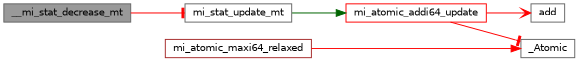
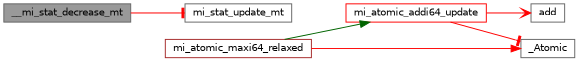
(314, 13) -> (322, 32)
